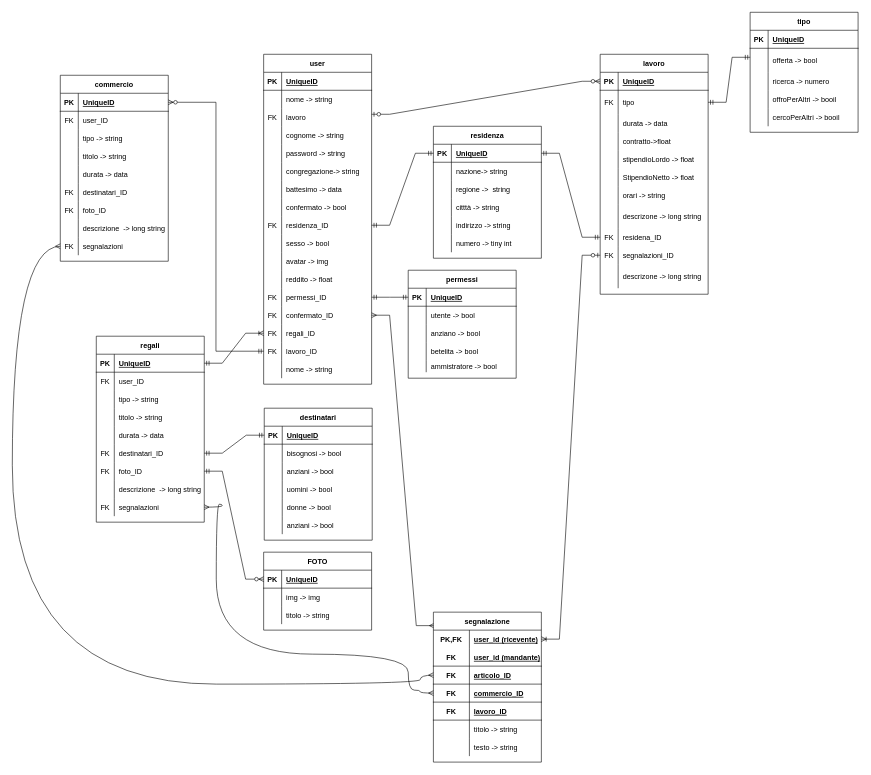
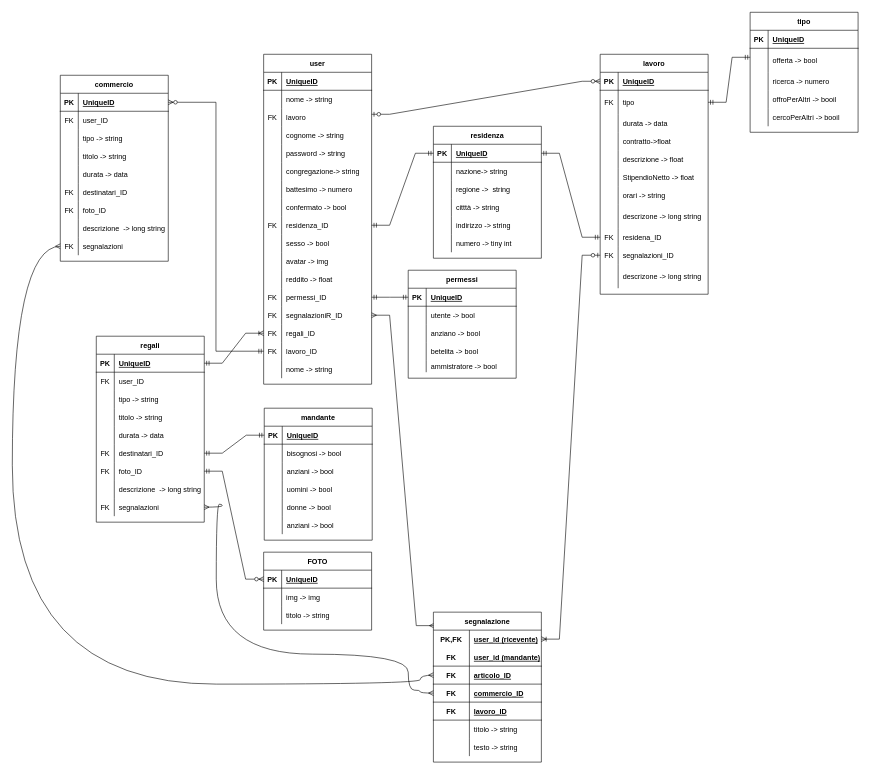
(664, 160) -> (658, 160)
(318, 190) -> (322, 190)
(312, 316) -> (316, 316)
(318, 418) -> (318, 418)
